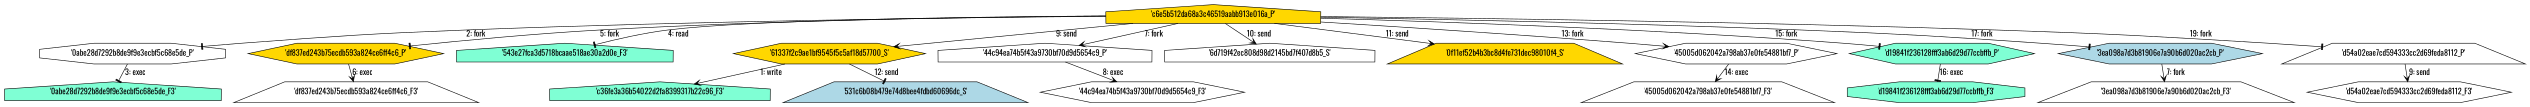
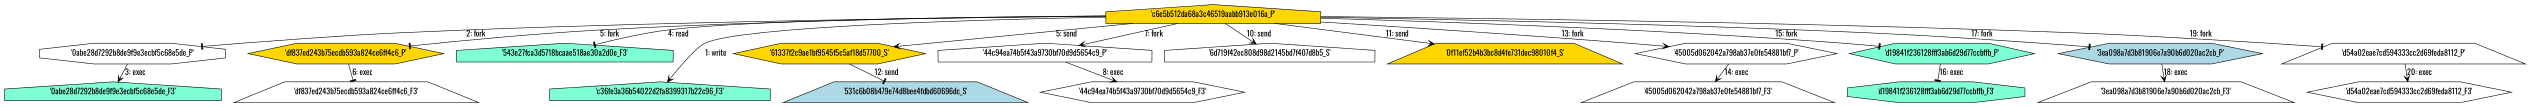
(1067, 34) -> (1067, 34)
(351, 71) -> (351, 71)
(123, 72) -> (123, 72)
(742, 73) -> (881, 24)
(2176, 73) -> (2176, 73)
(2420, 73) -> (2420, 73)
